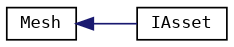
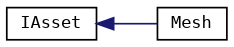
(115, 24) -> (136, 24)
